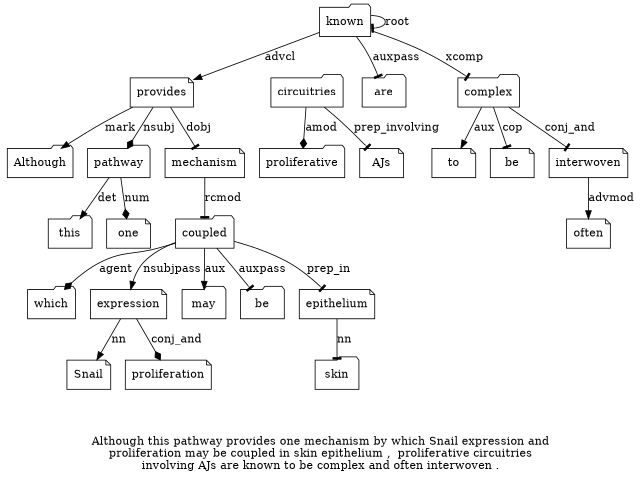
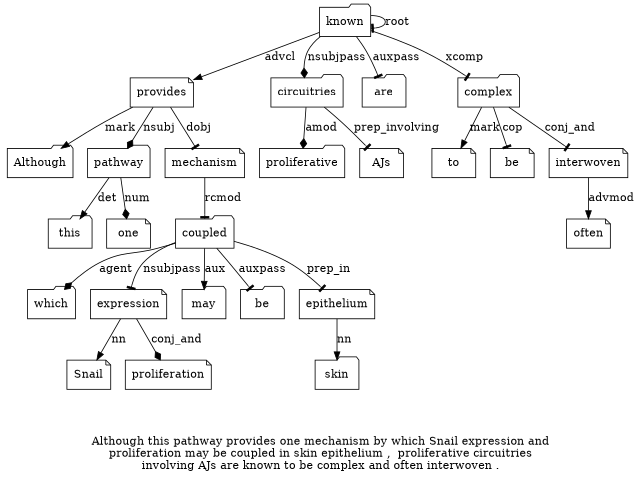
none -> (308, 50)
(485, 128) -> (485, 128)
(148, 258) -> (148, 258)
(337, 337) -> (337, 337)
